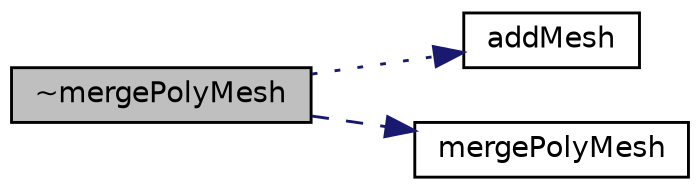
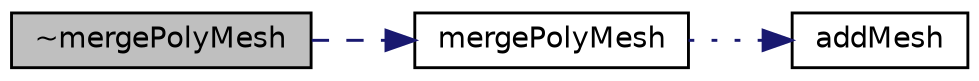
(373, 65) -> (726, 40)
